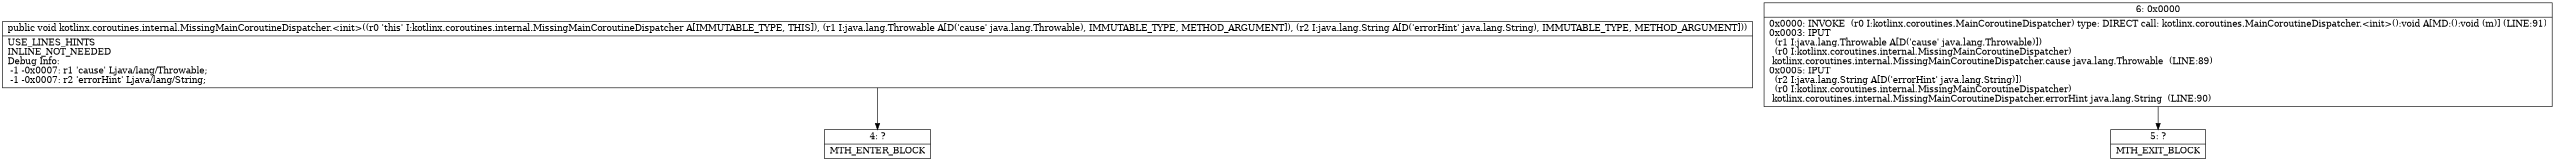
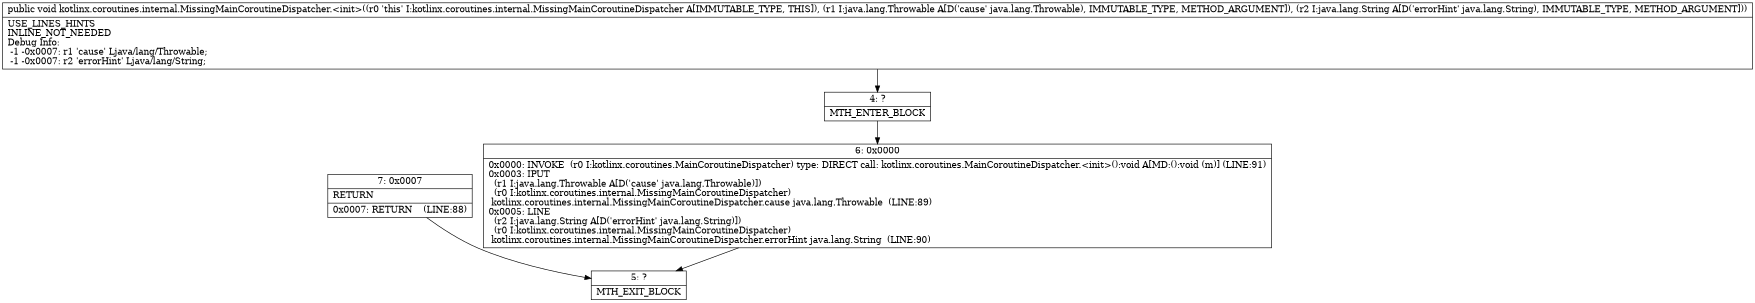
(1802, 71) -> (522, 212)
none -> (878, 129)
none -> (400, 196)
